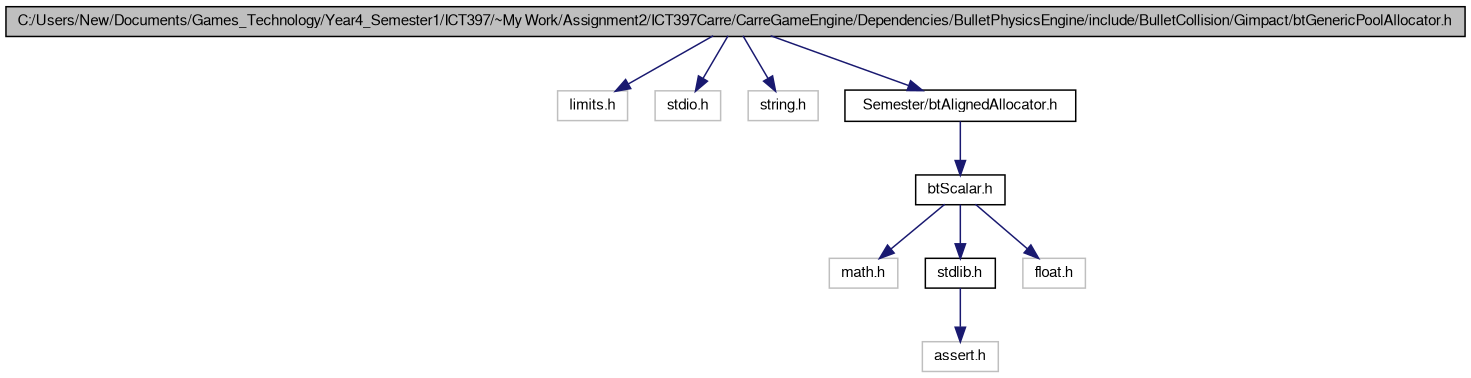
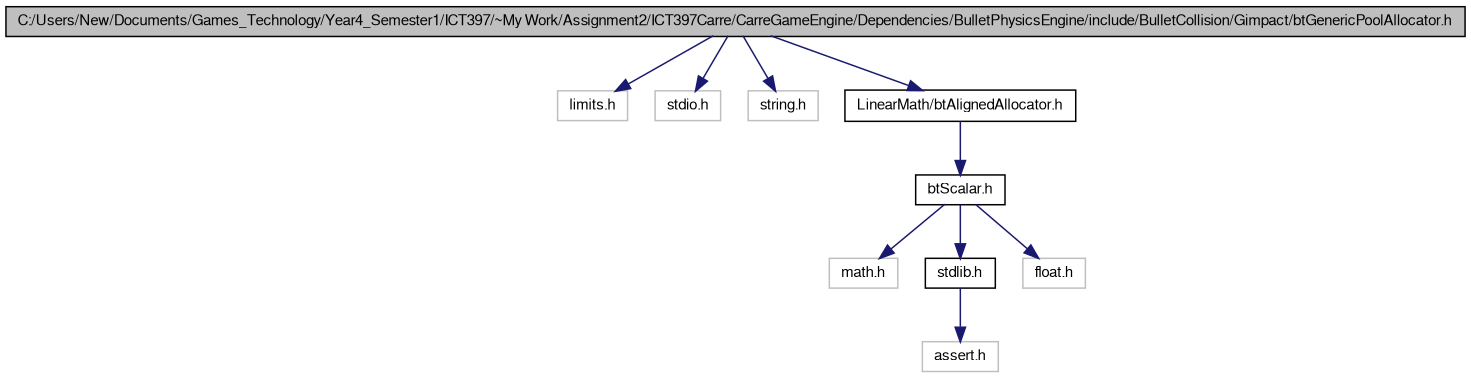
(960, 106) -> (960, 106)
